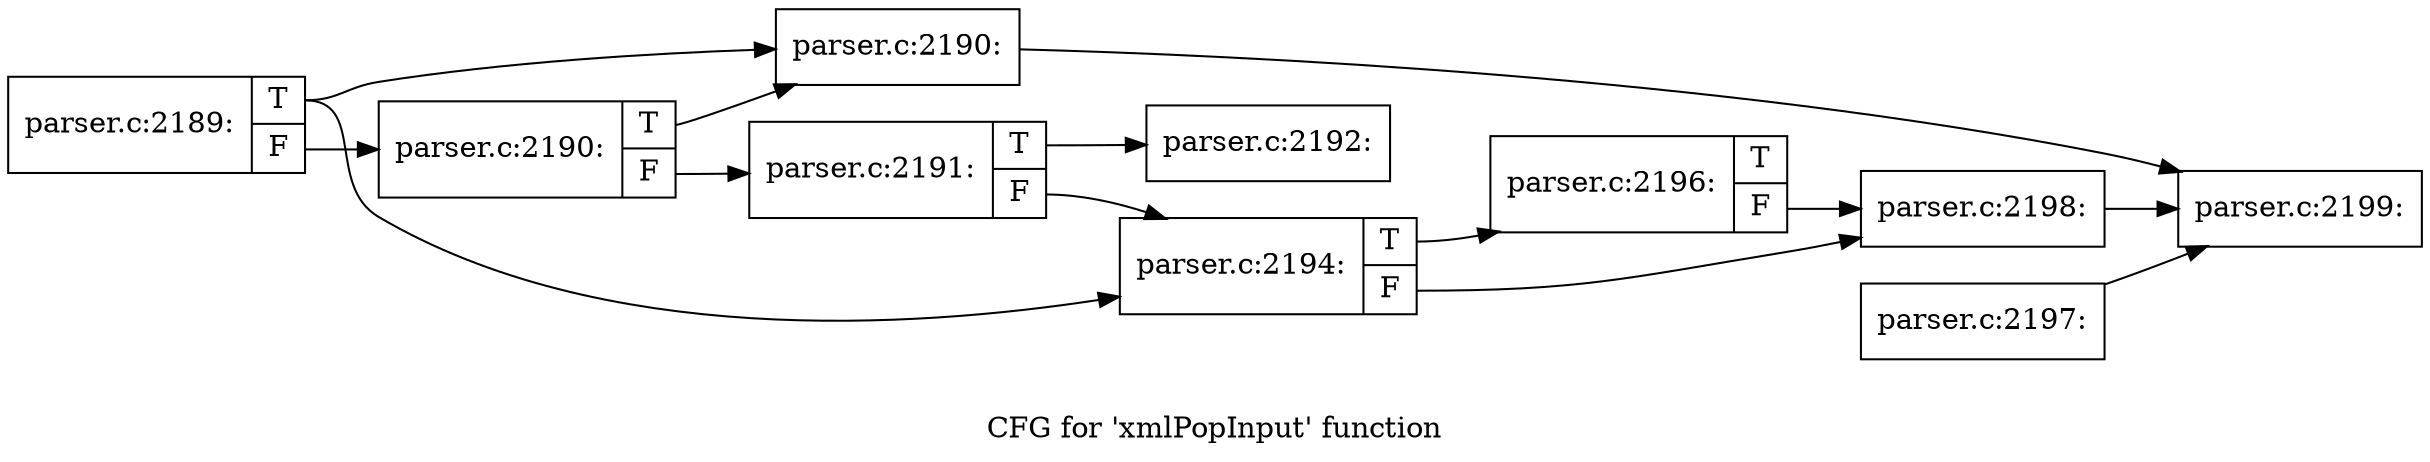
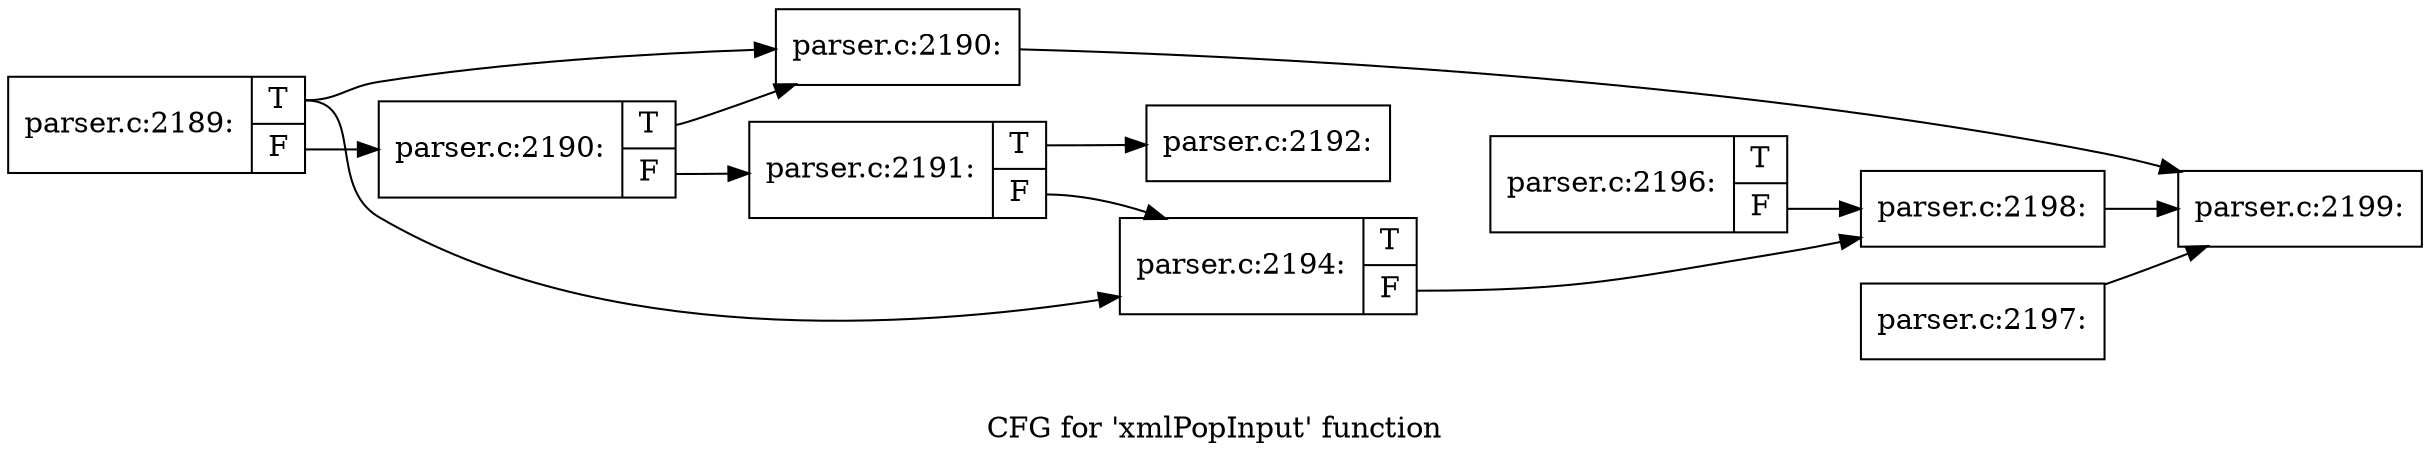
(1448, 240) -> none
